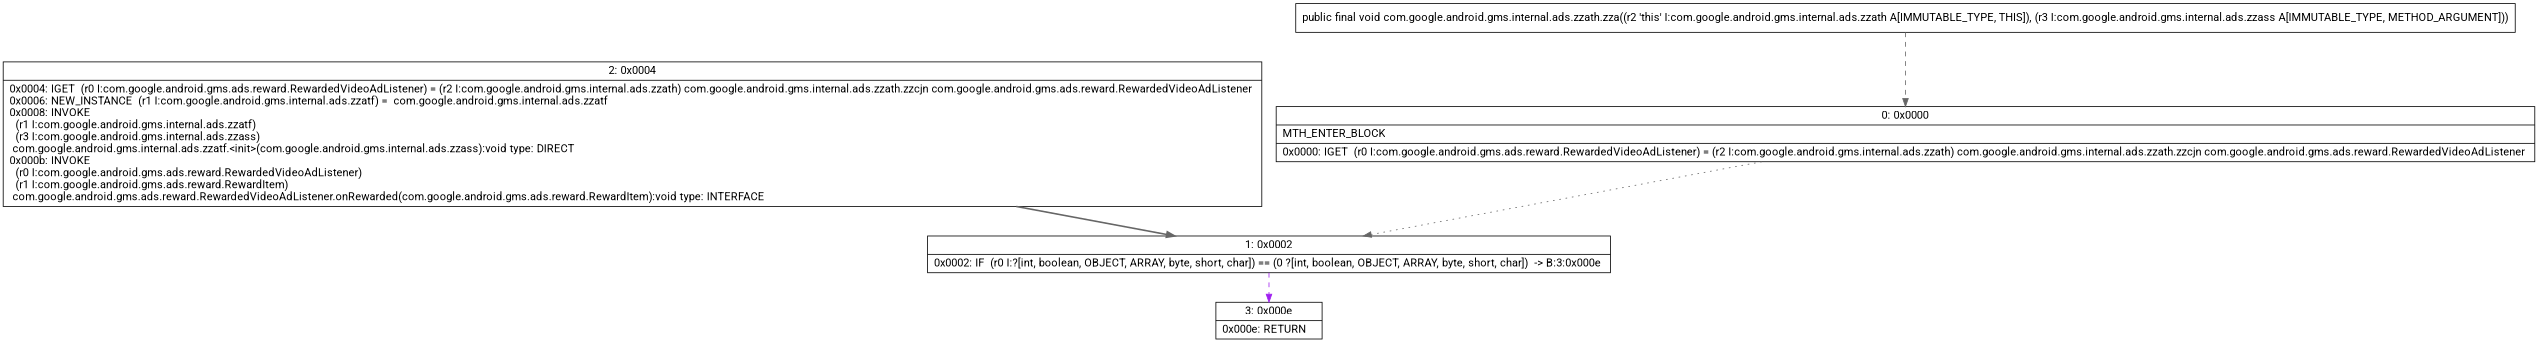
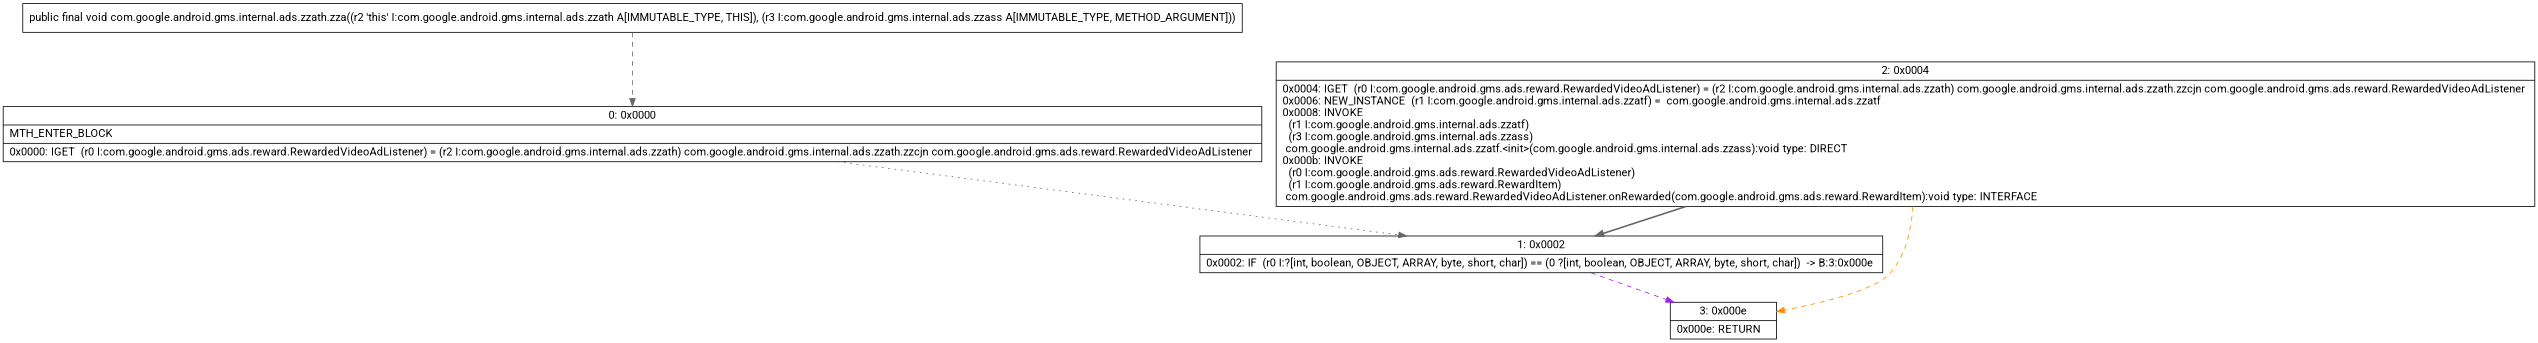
none -> (1873, 285)
